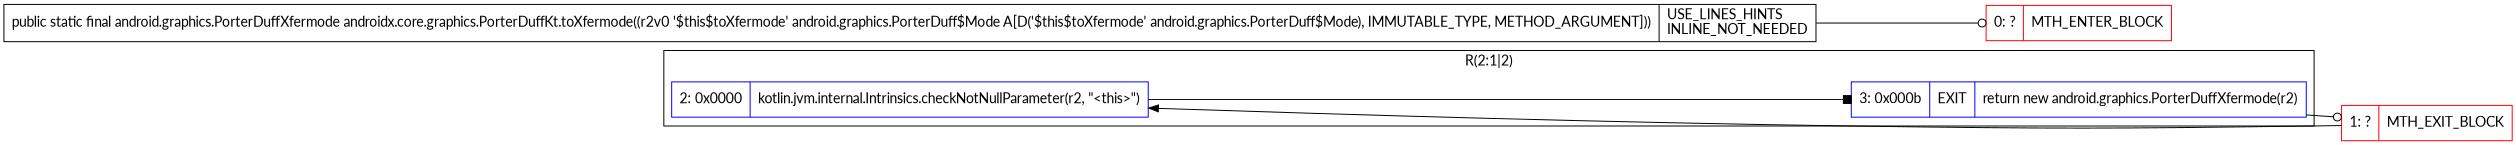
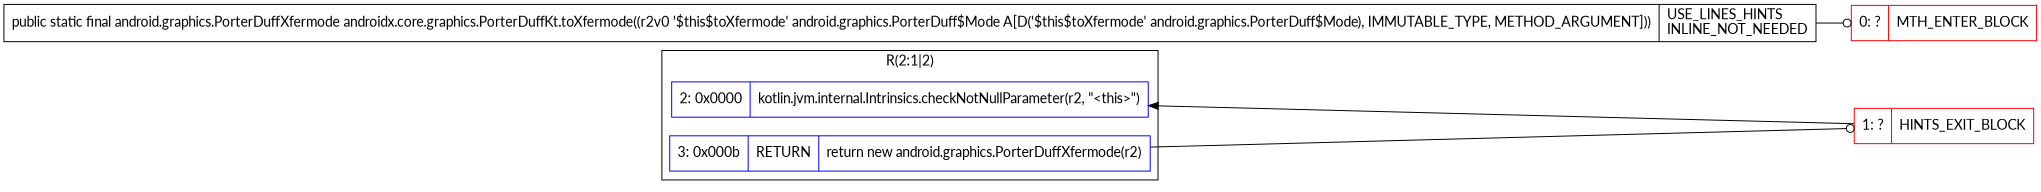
(1952, 99) -> (783, 153)
(1495, 100) -> none
(2446, 123) -> (1963, 126)
